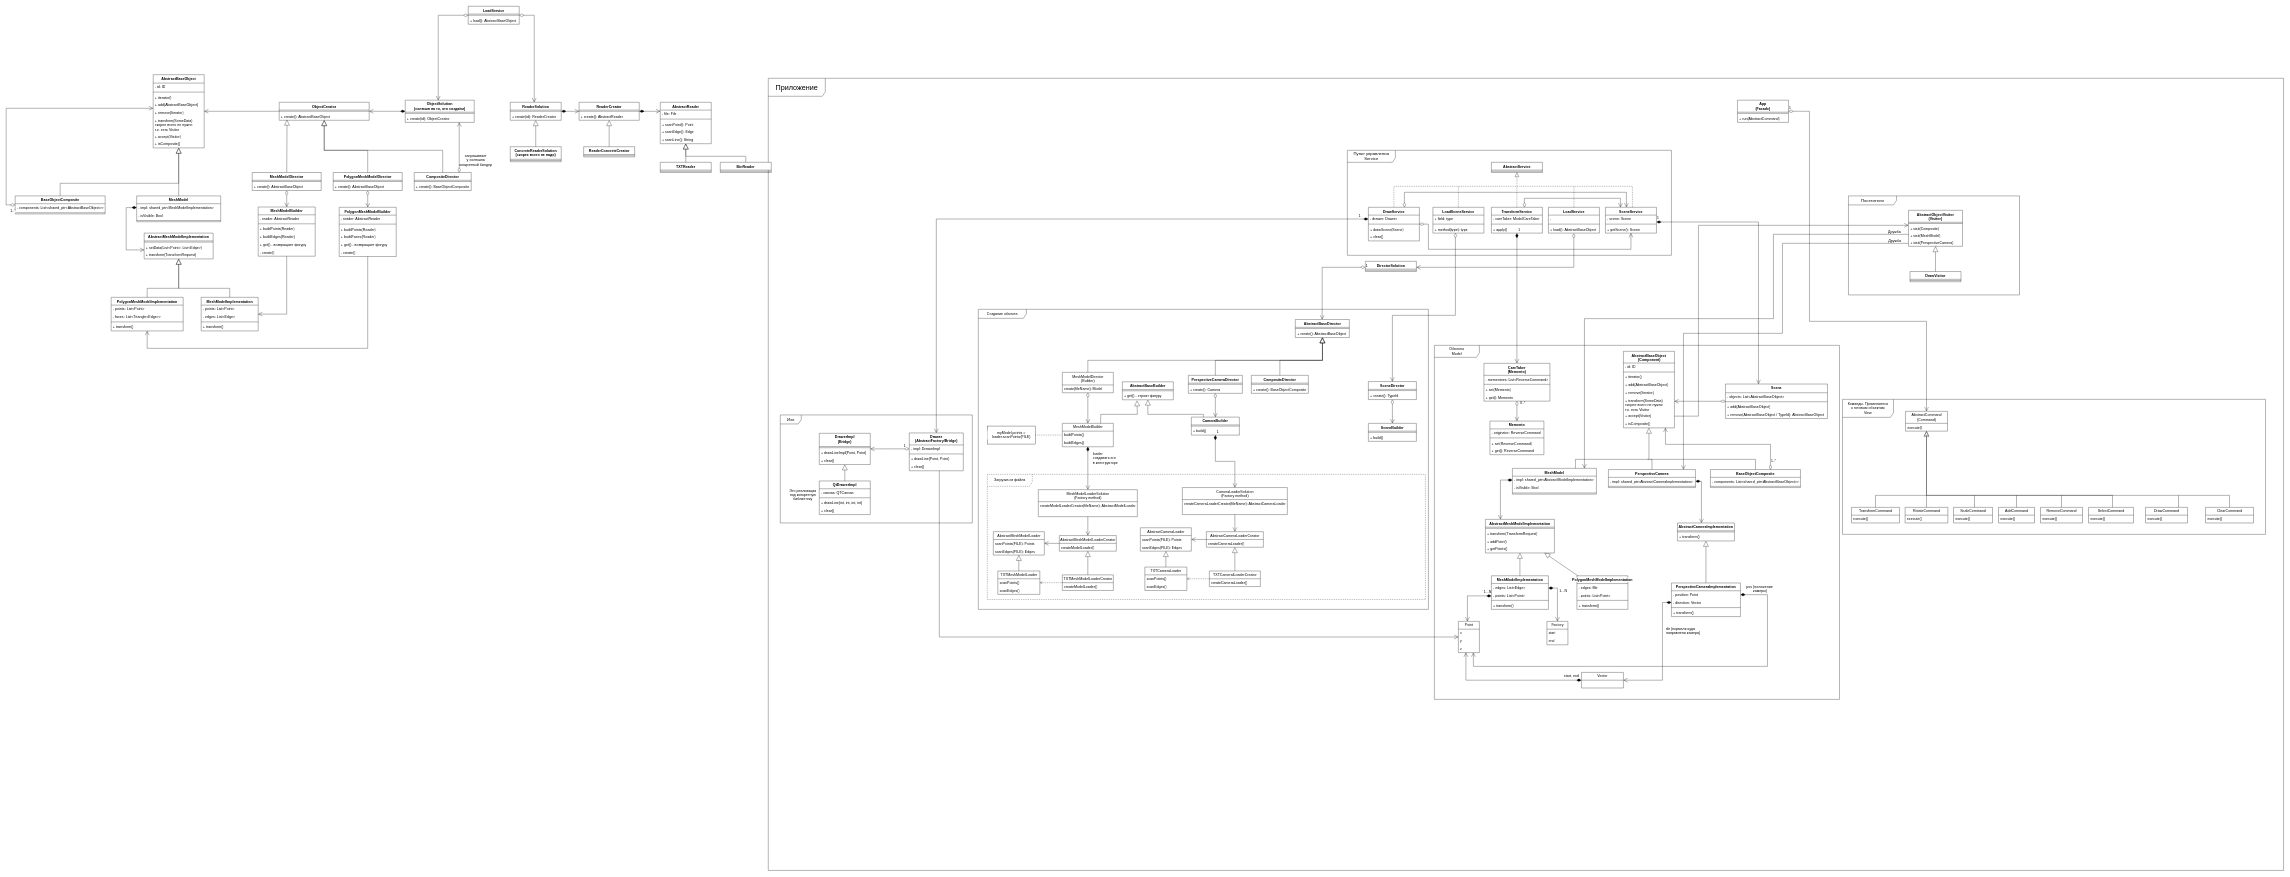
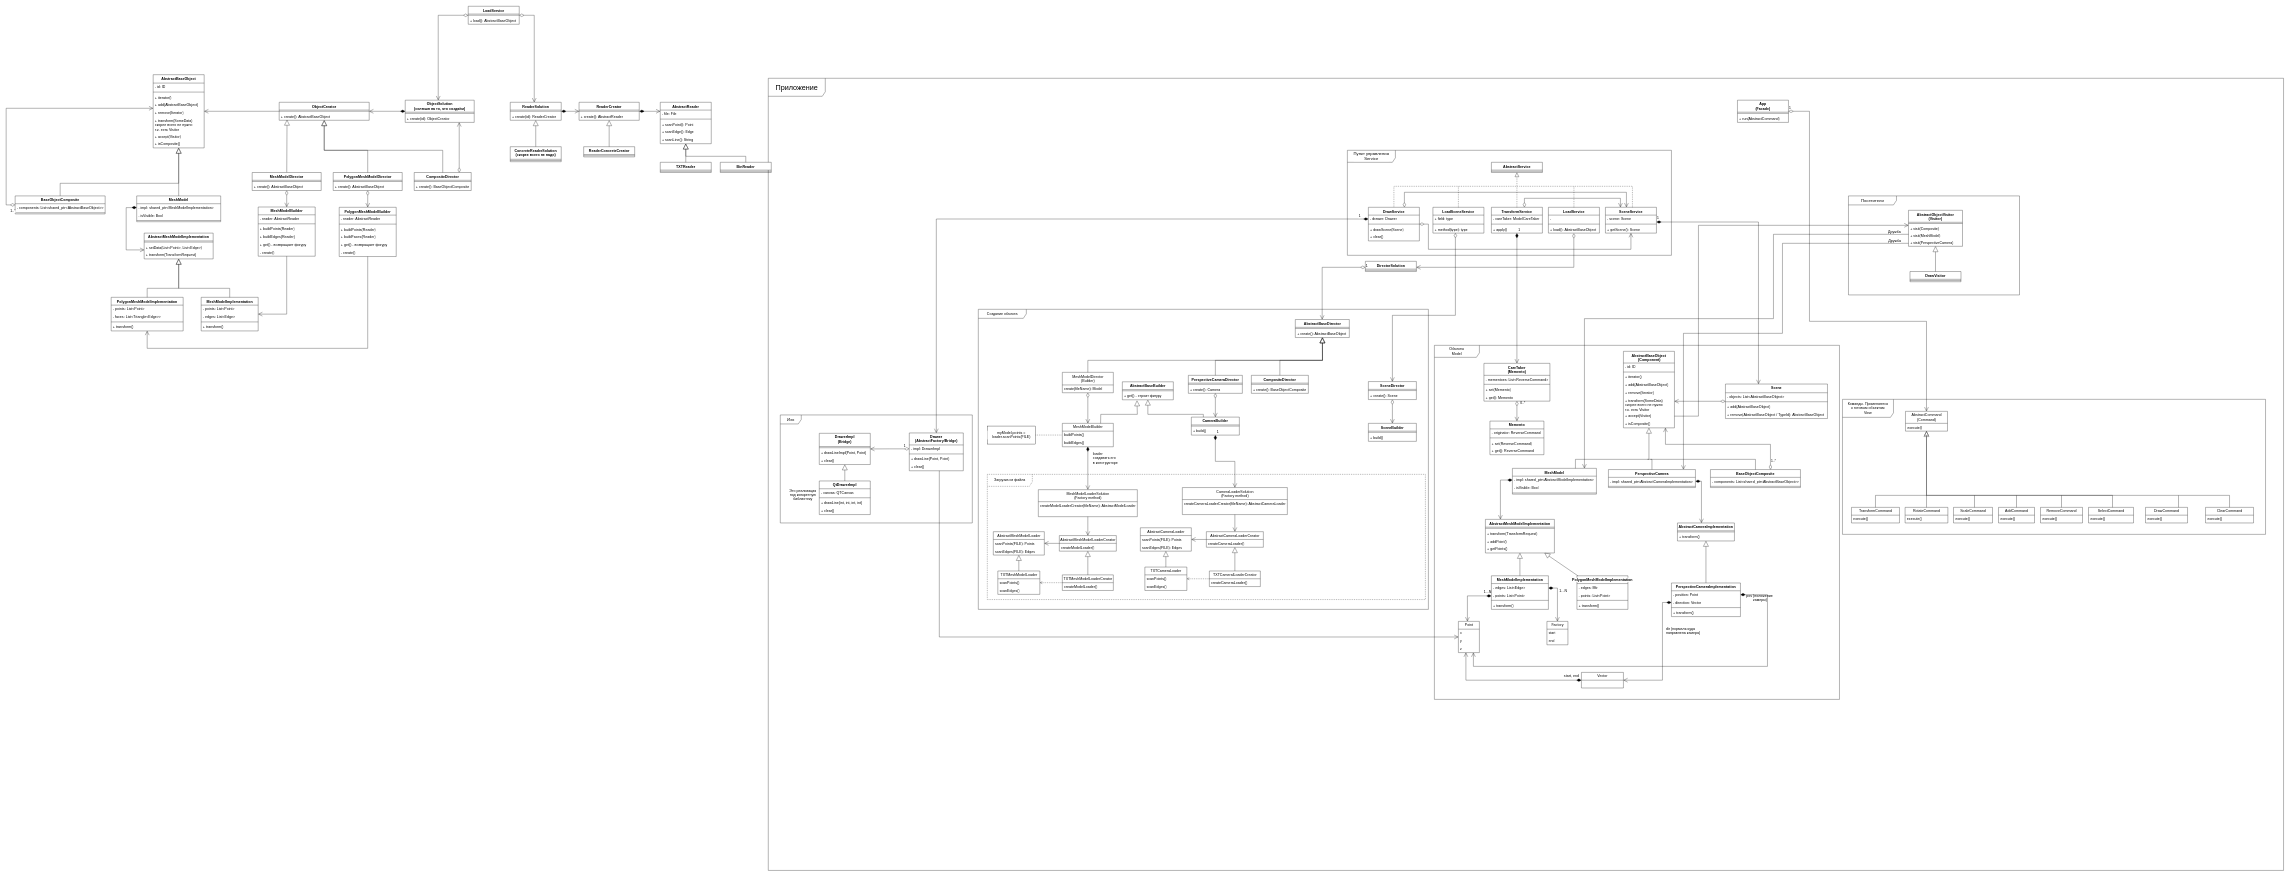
(476, 160) -> none
(1385, 396) -> (1384, 396)
(1760, 589) -> (1760, 598)
